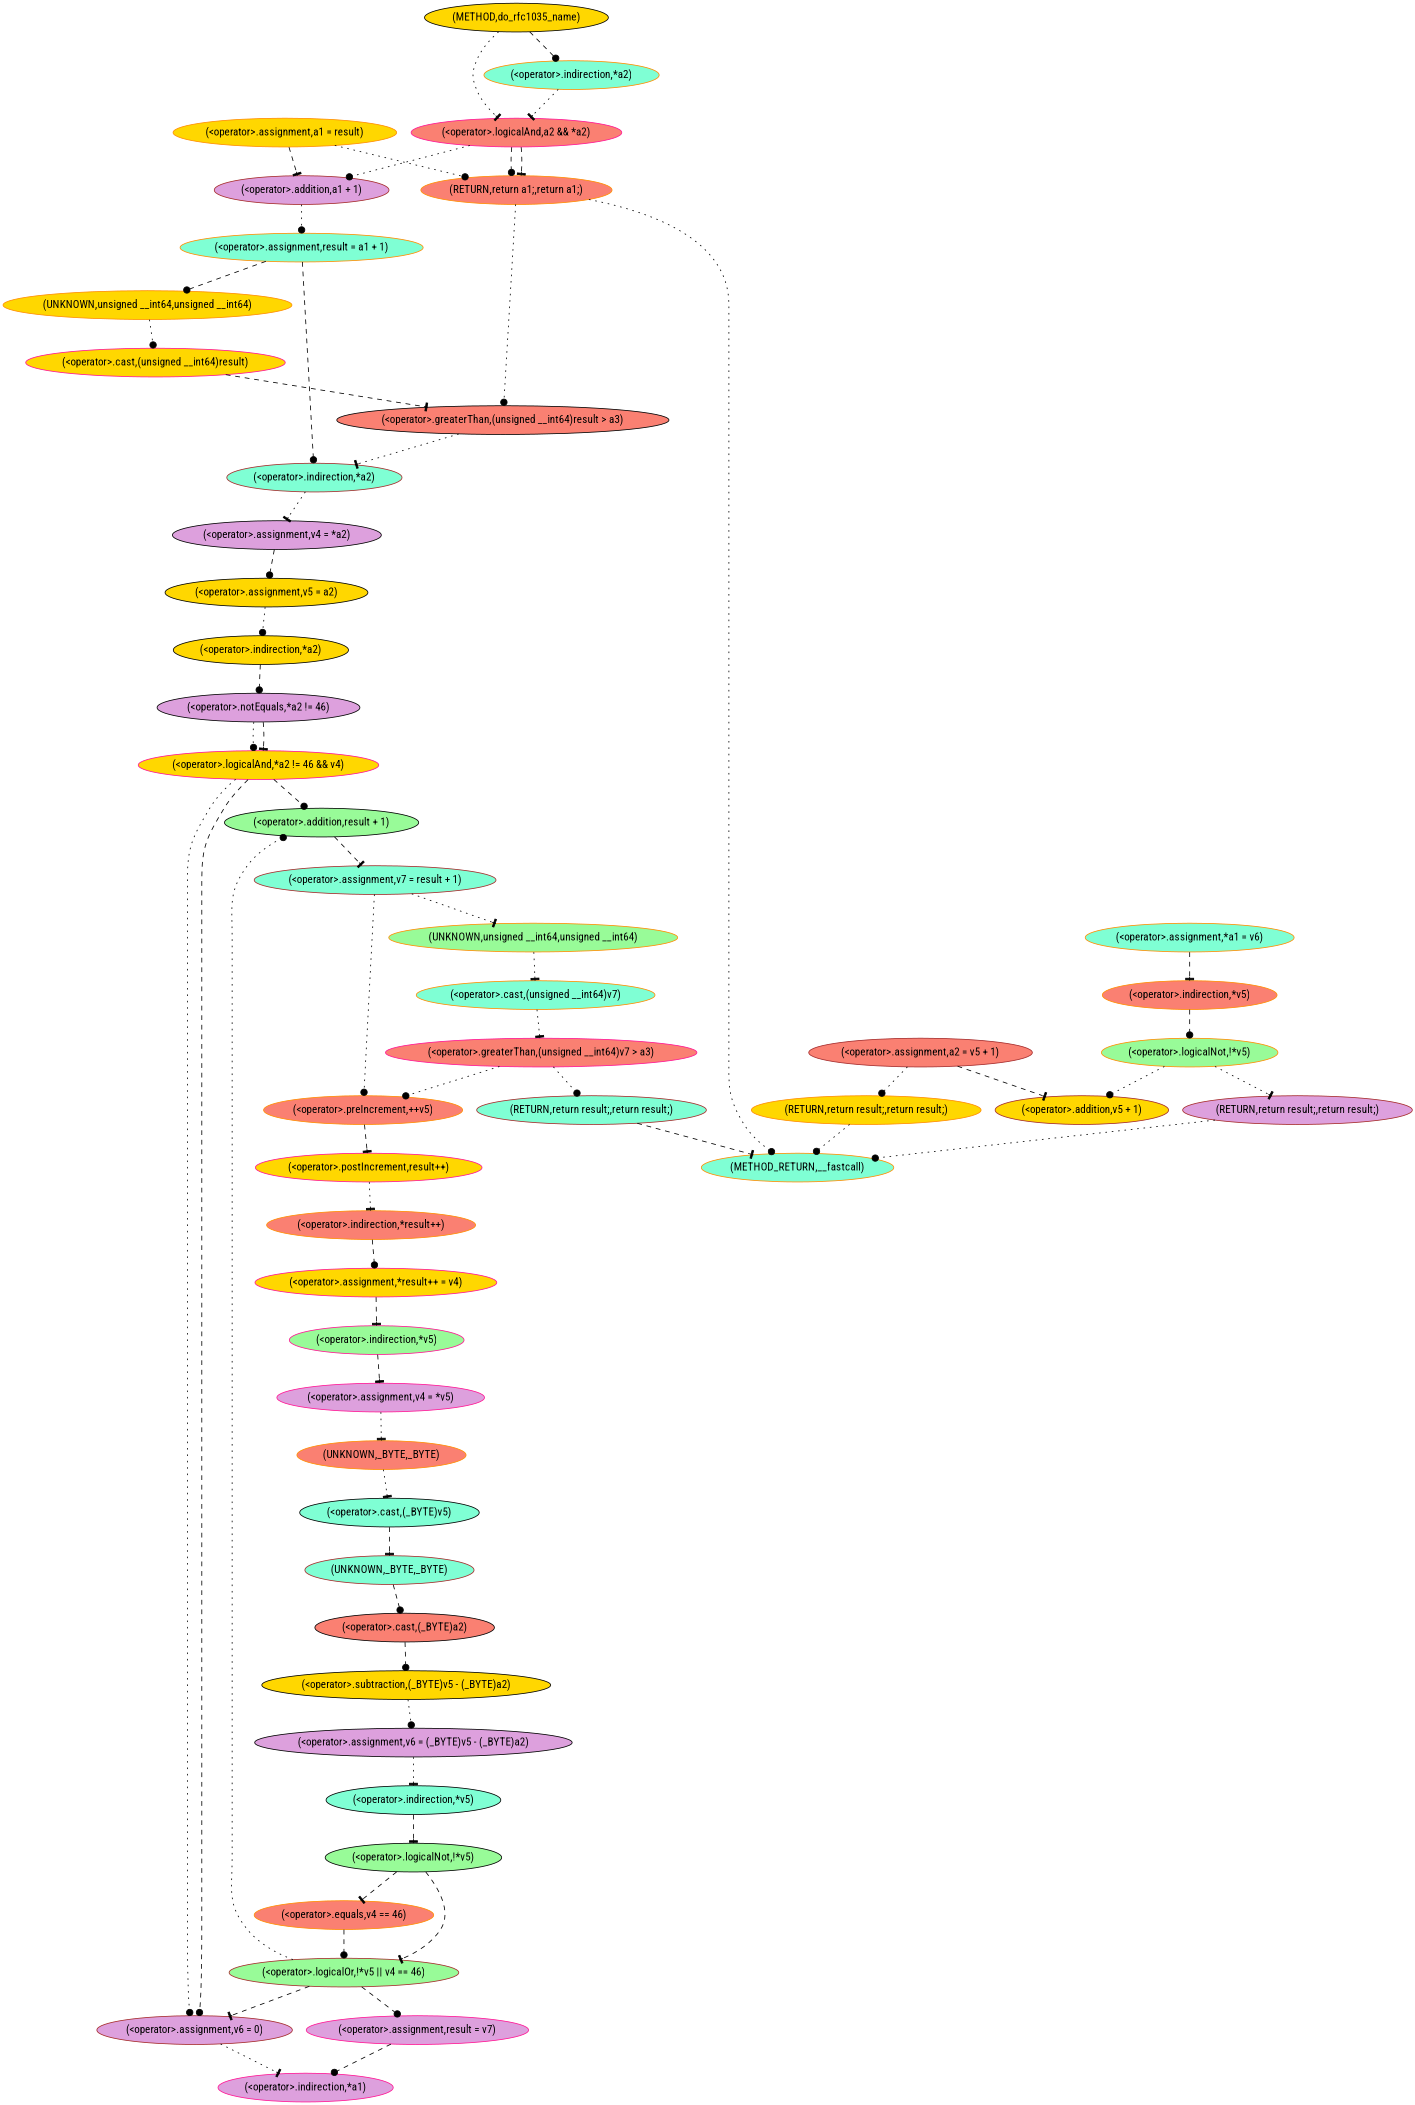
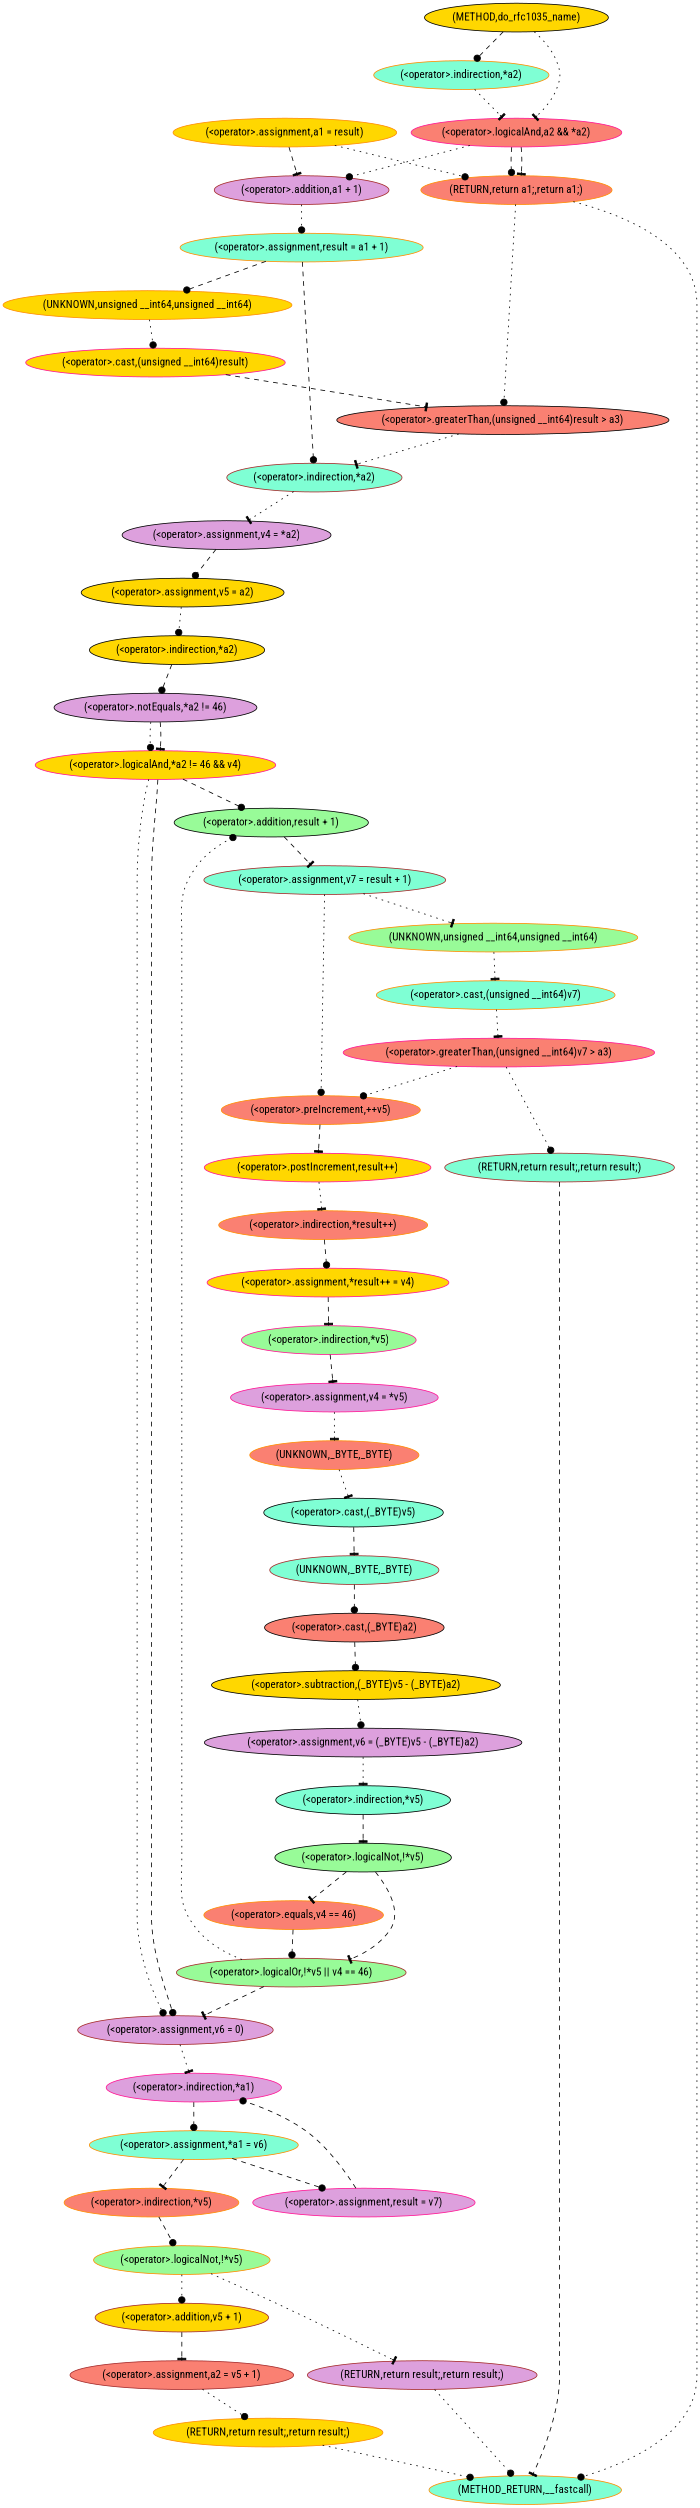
(1000, 1081) -> (182, 2344)
(378, 1999) -> (275, 2173)
none -> (194, 2113)
